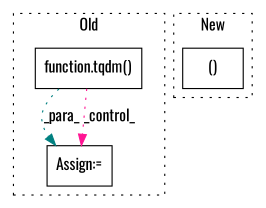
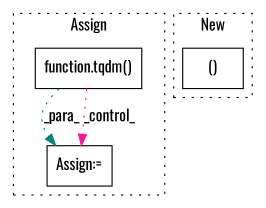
(89, 26) -> (89, 26)
